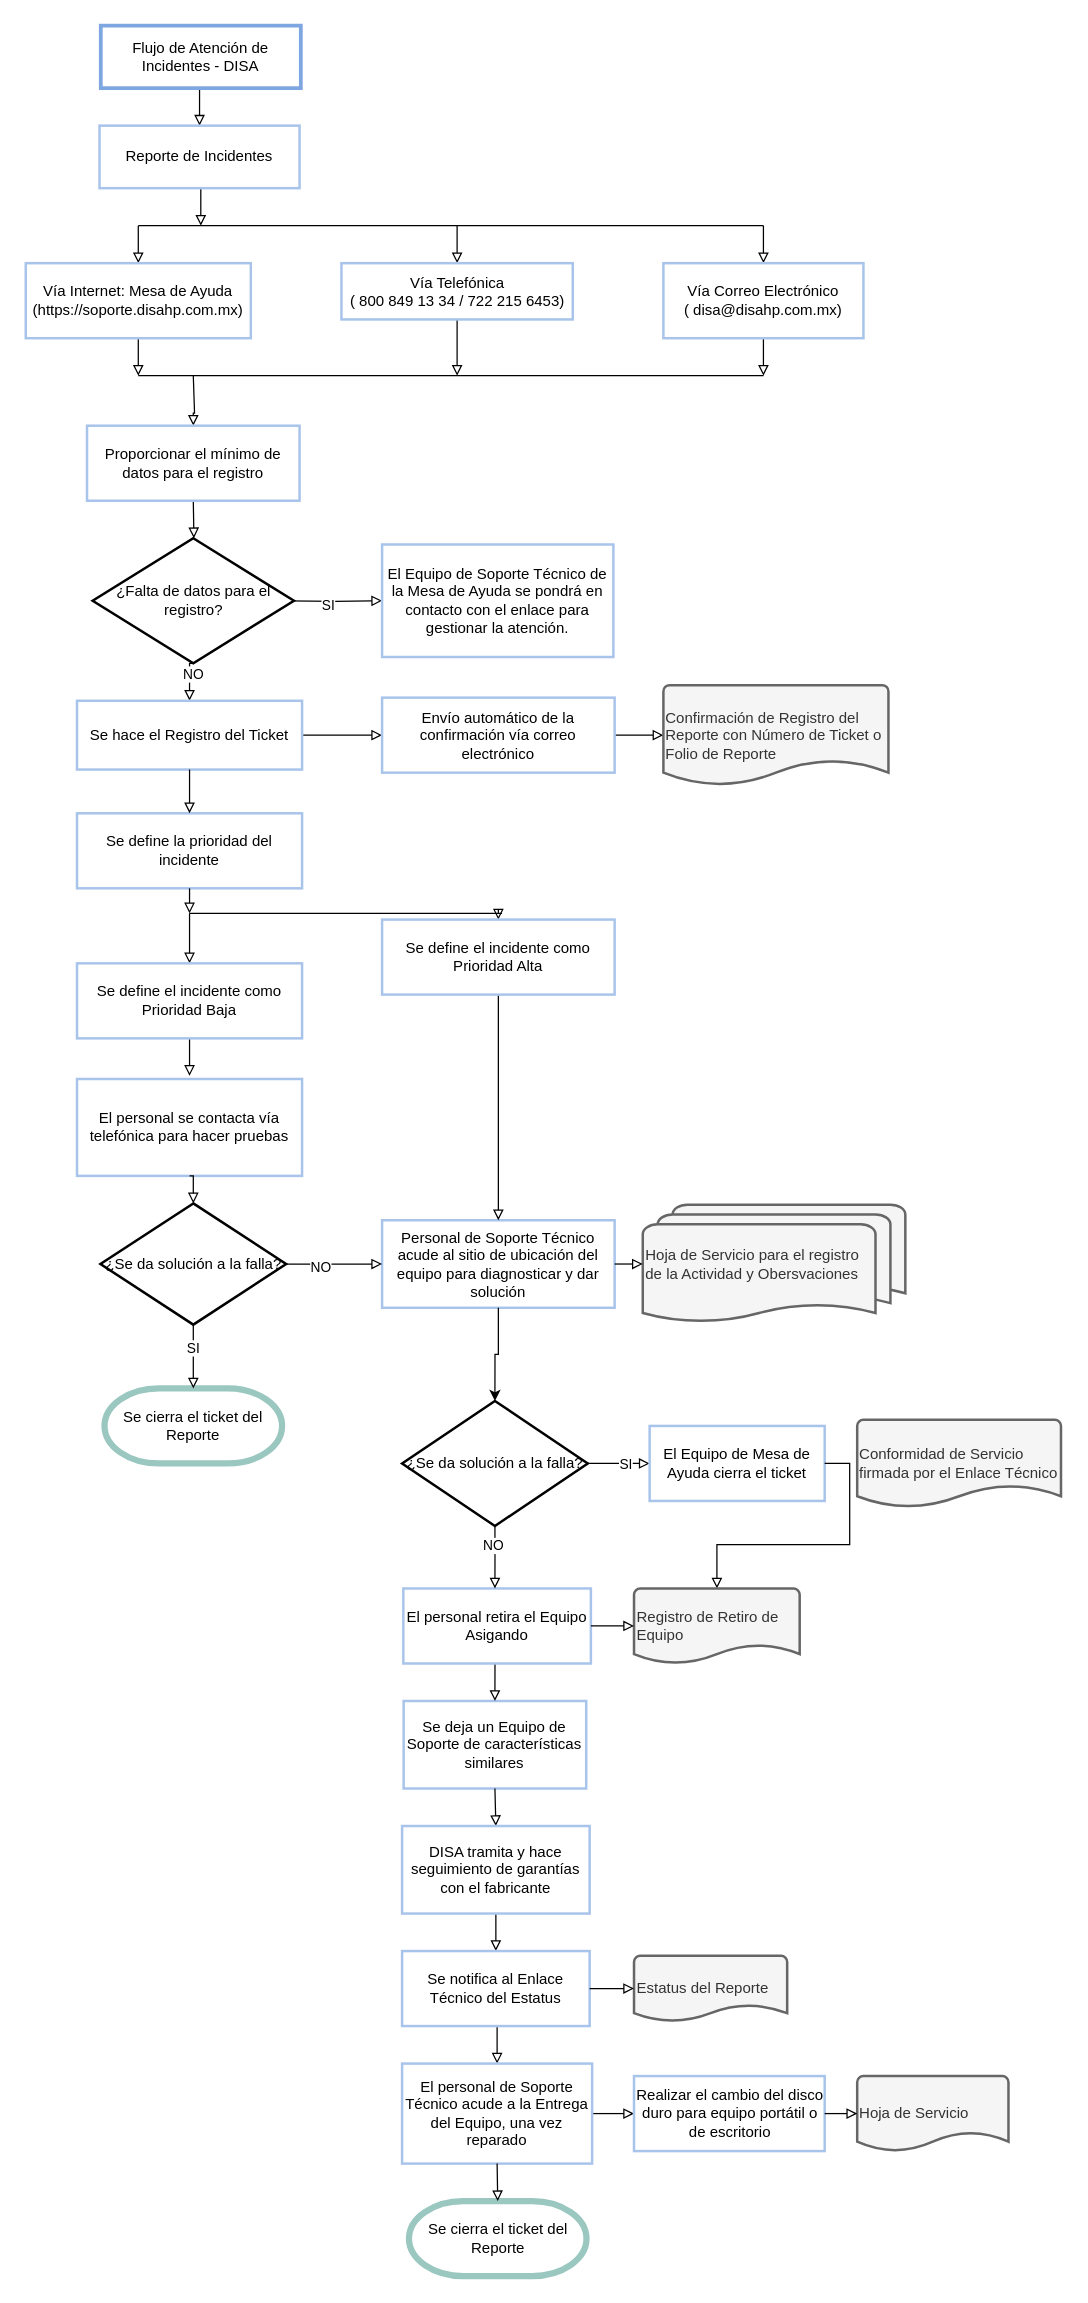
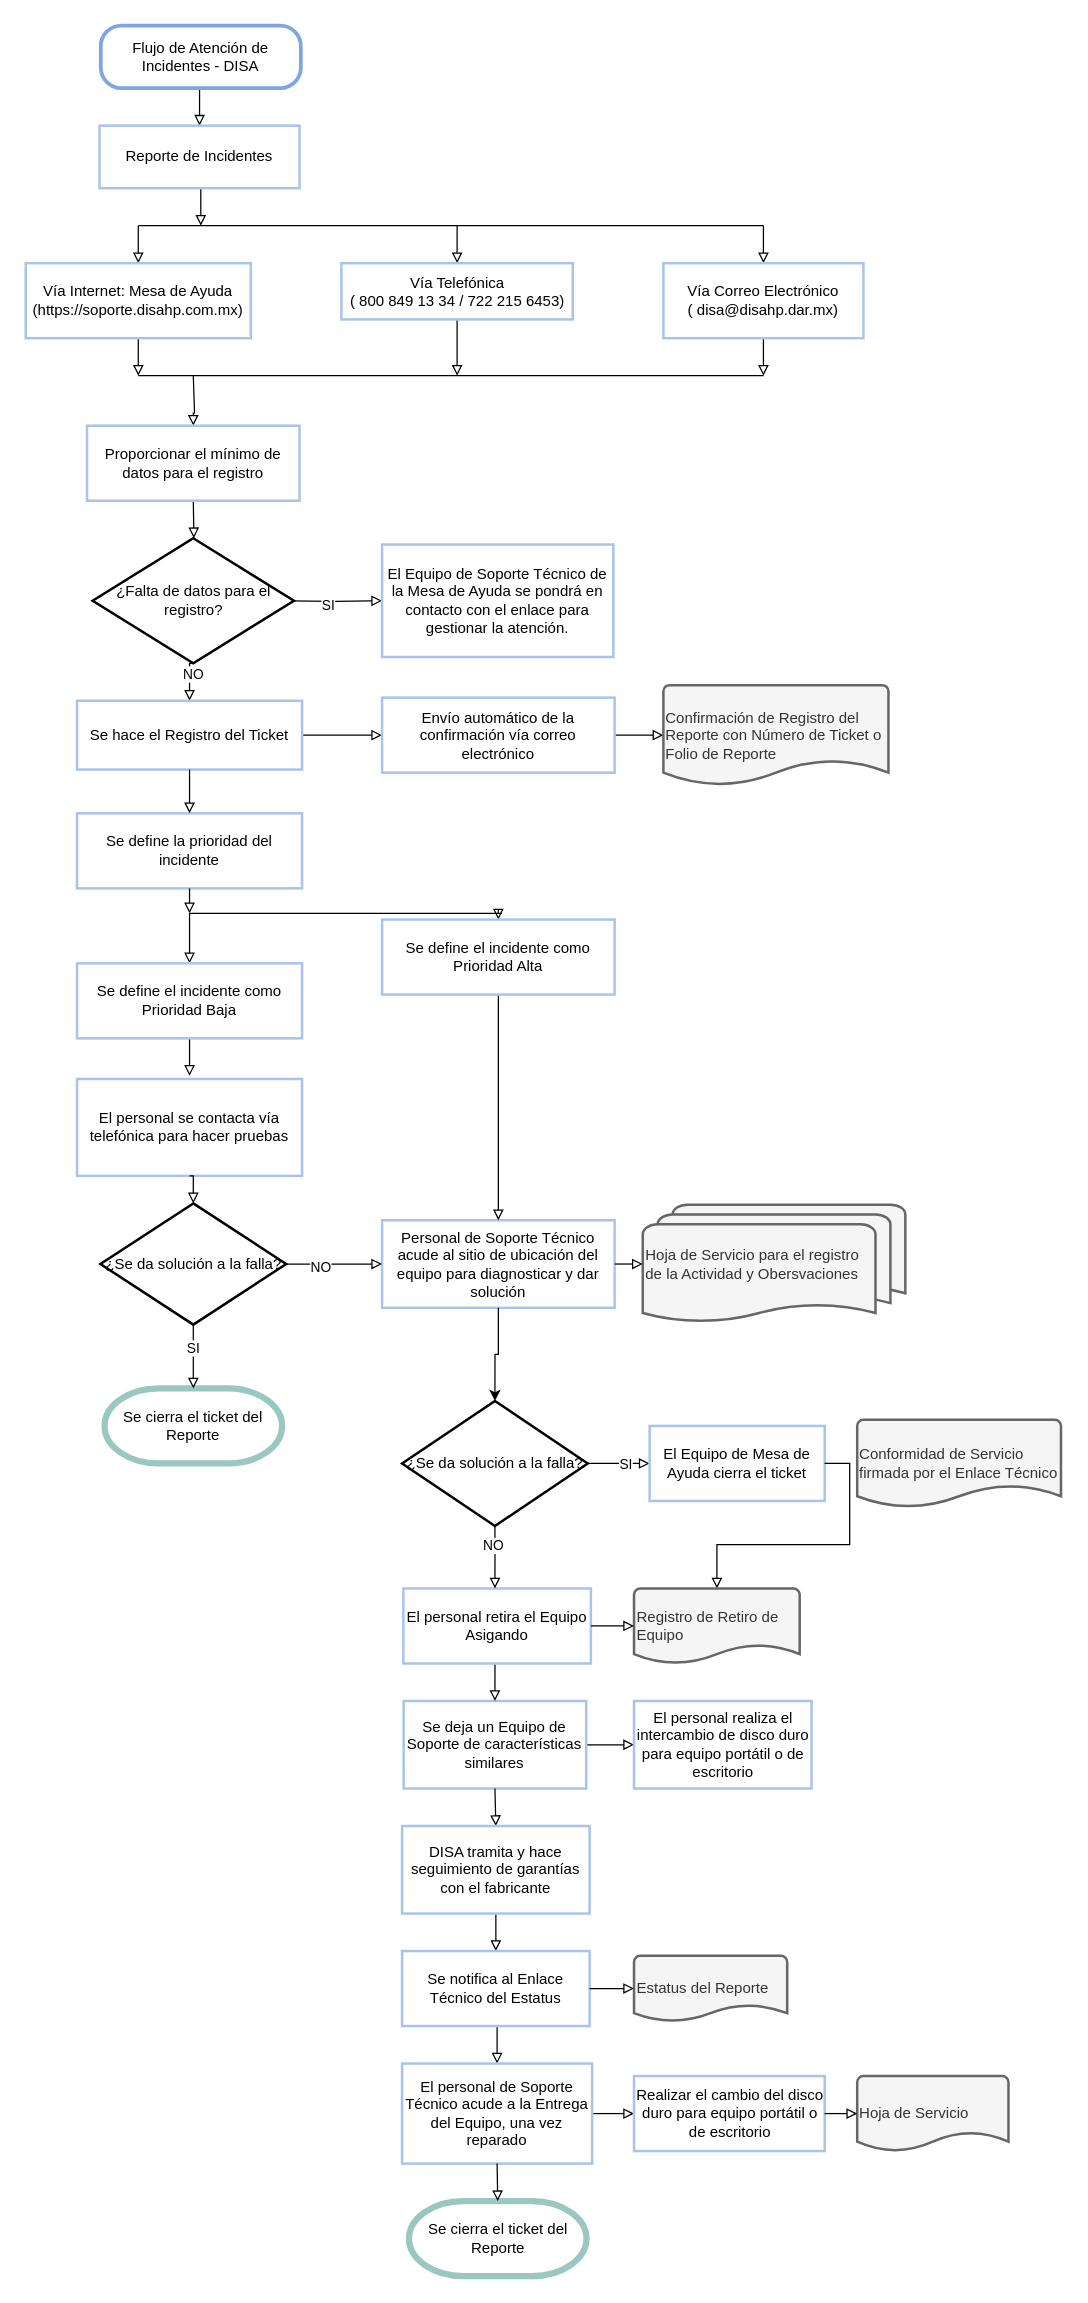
(201, 57) -> (201, 57)
(763, 301) -> (763, 301)
none -> (604, 1744)
none -> (723, 1744)
